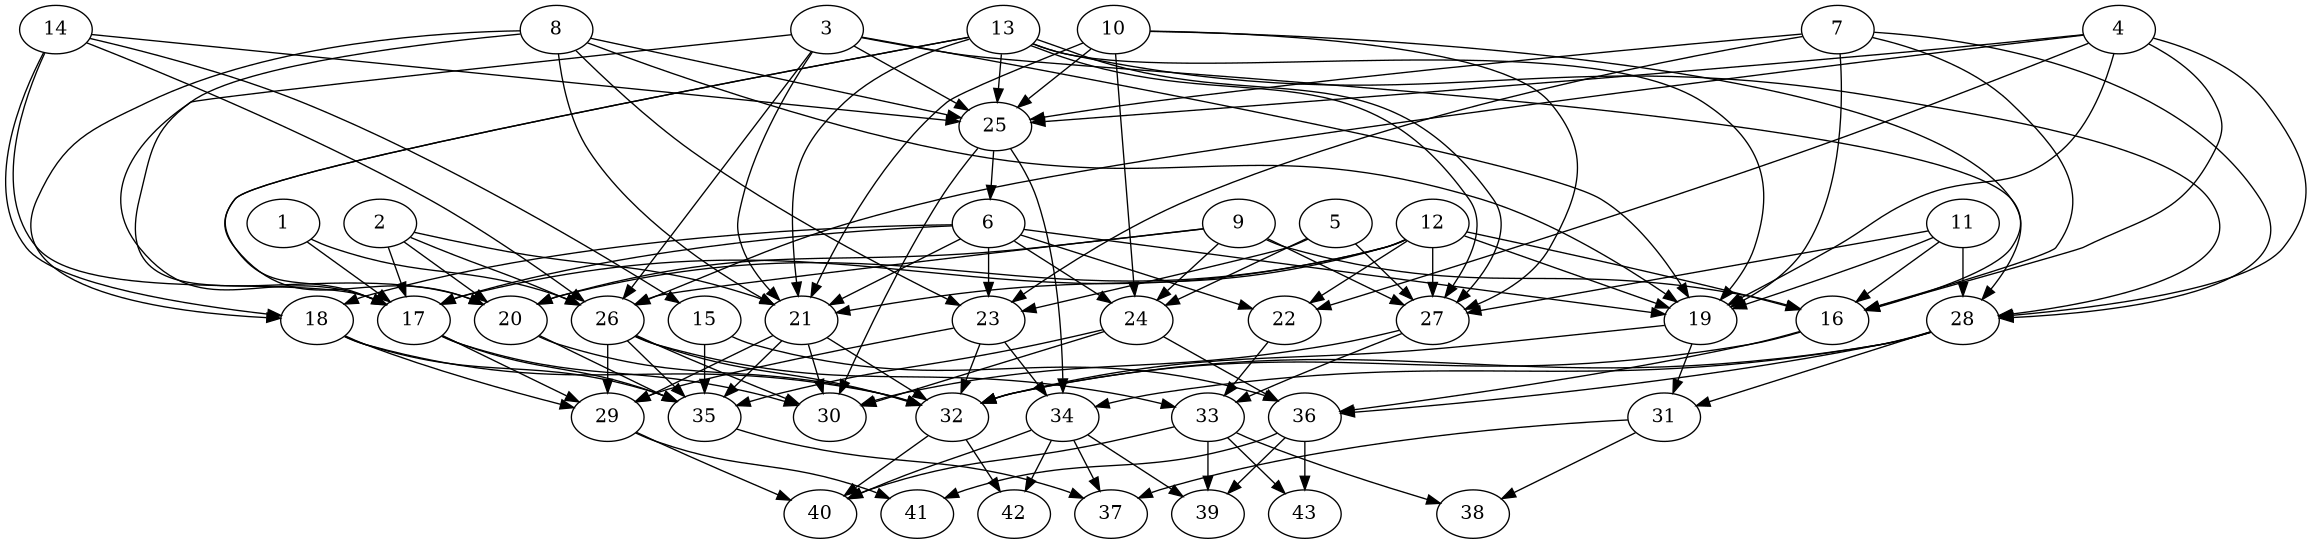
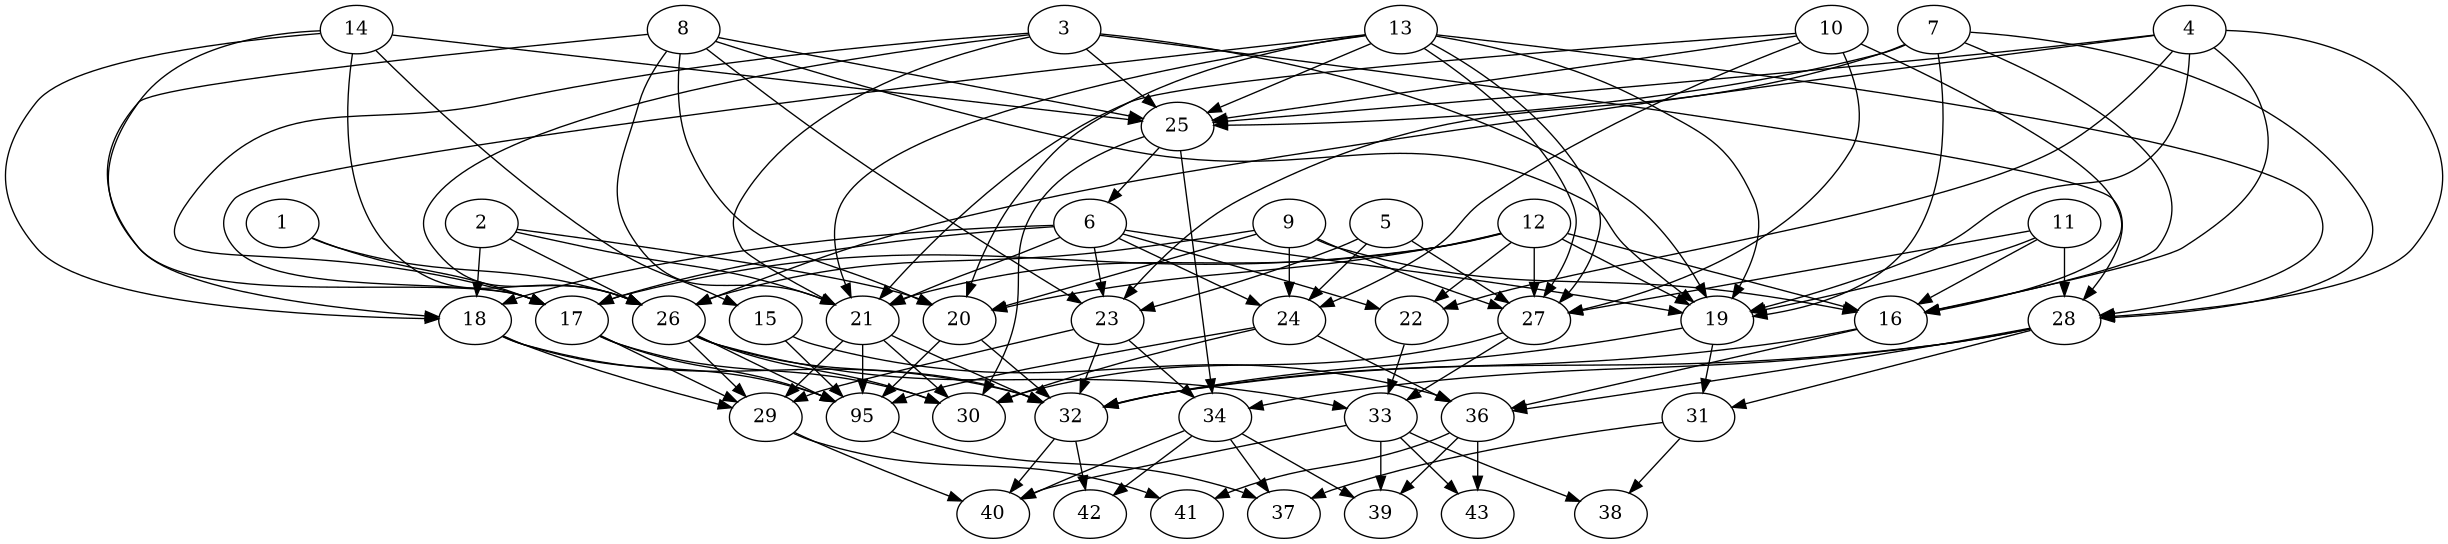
(398, 273) -> (479, 262)
(705, 417) -> (863, 417)
